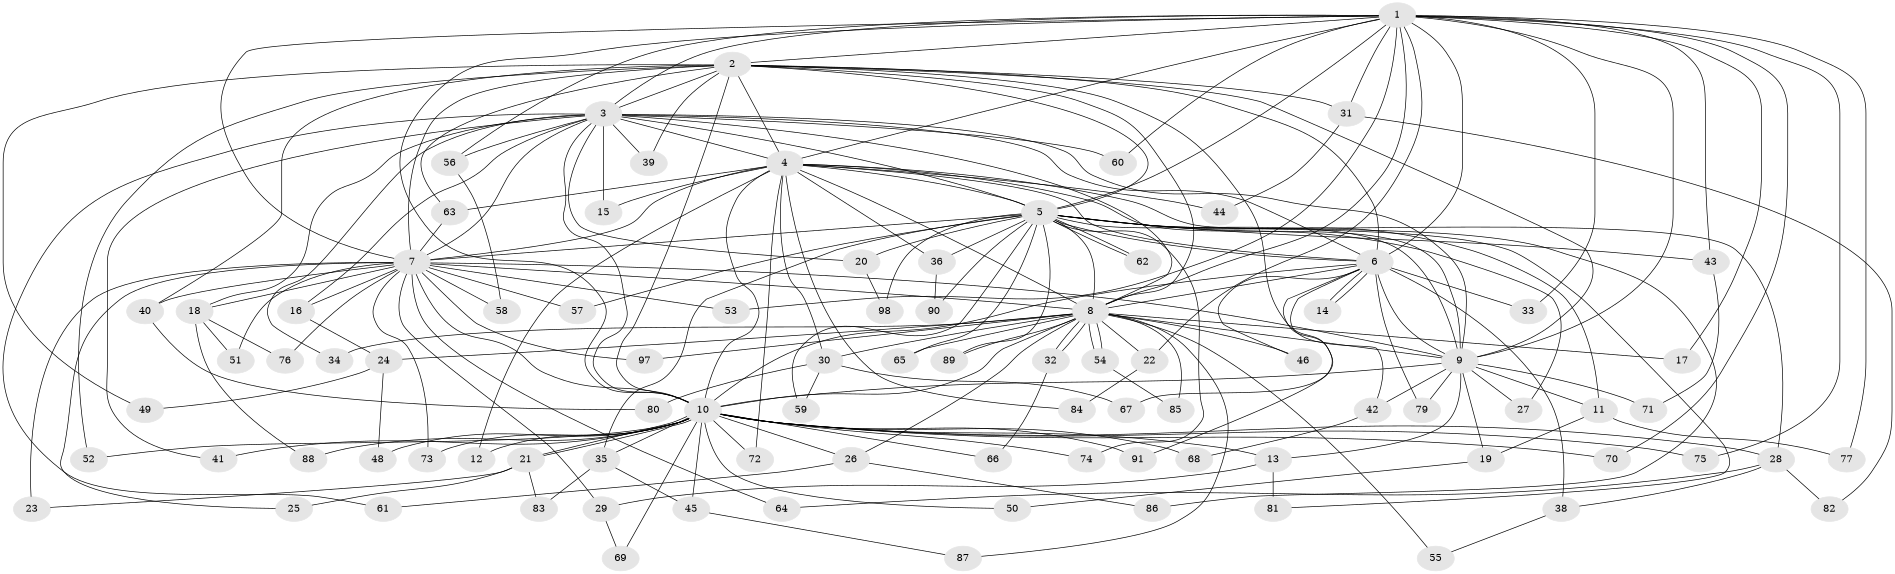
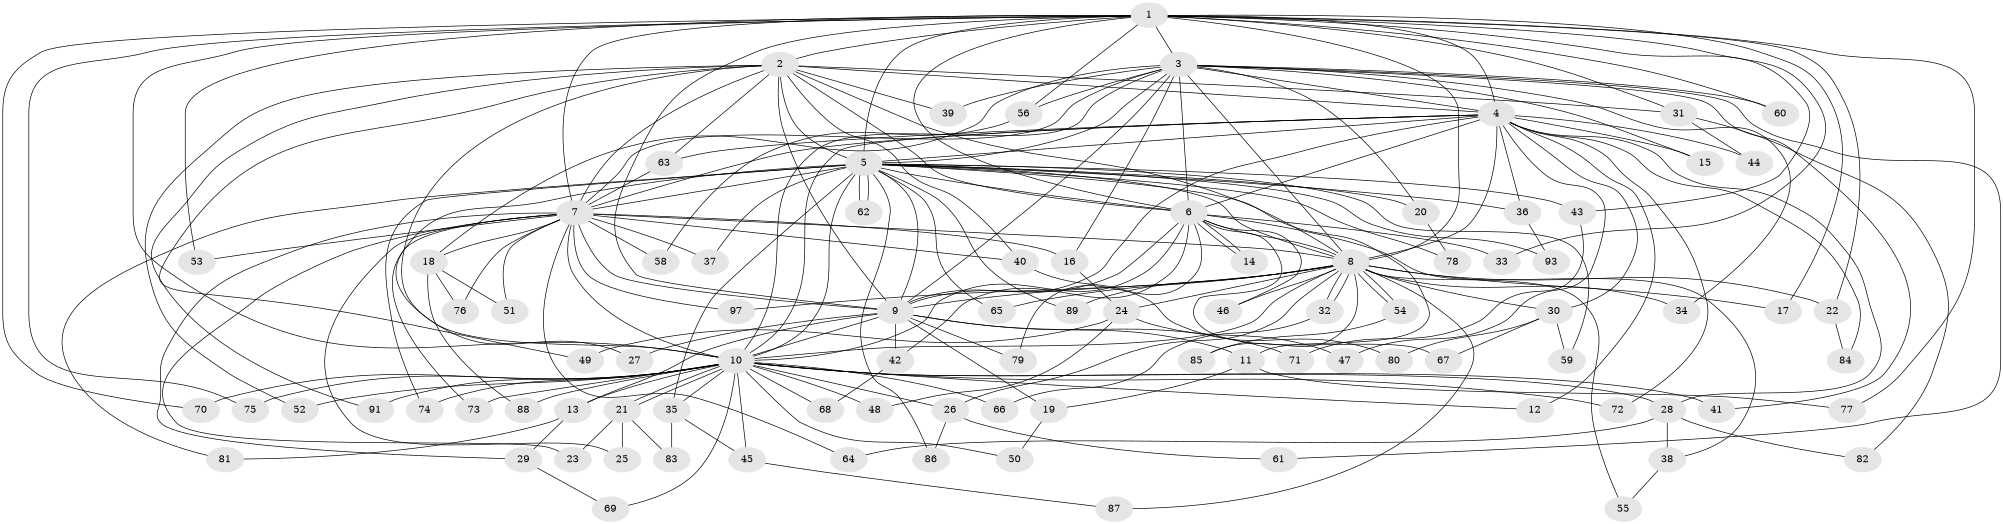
(668, 89) -> none
none -> (828, 281)
(577, 311) -> (710, 262)
(885, 311) -> (1452, 262)
(934, 311) -> (1551, 262)
none -> (1345, 361)
